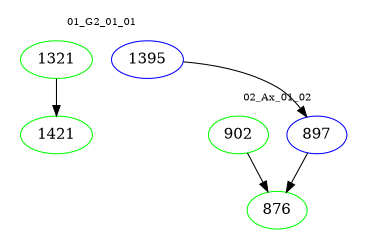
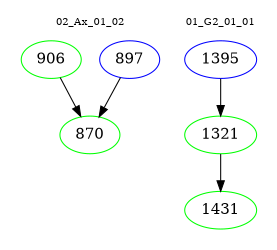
(247, 74) -> (221, 92)
(56, 135) -> (221, 210)
(238, 135) -> (51, 60)
(277, 210) -> (90, 135)
